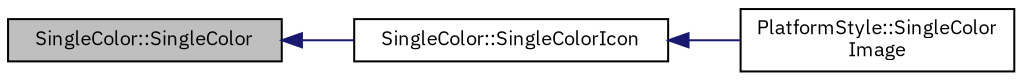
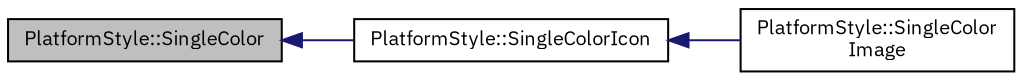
(145, 40) -> (145, 40)
(511, 40) -> (511, 40)
